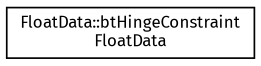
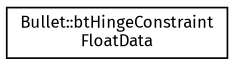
(131, 33) -> (117, 33)
